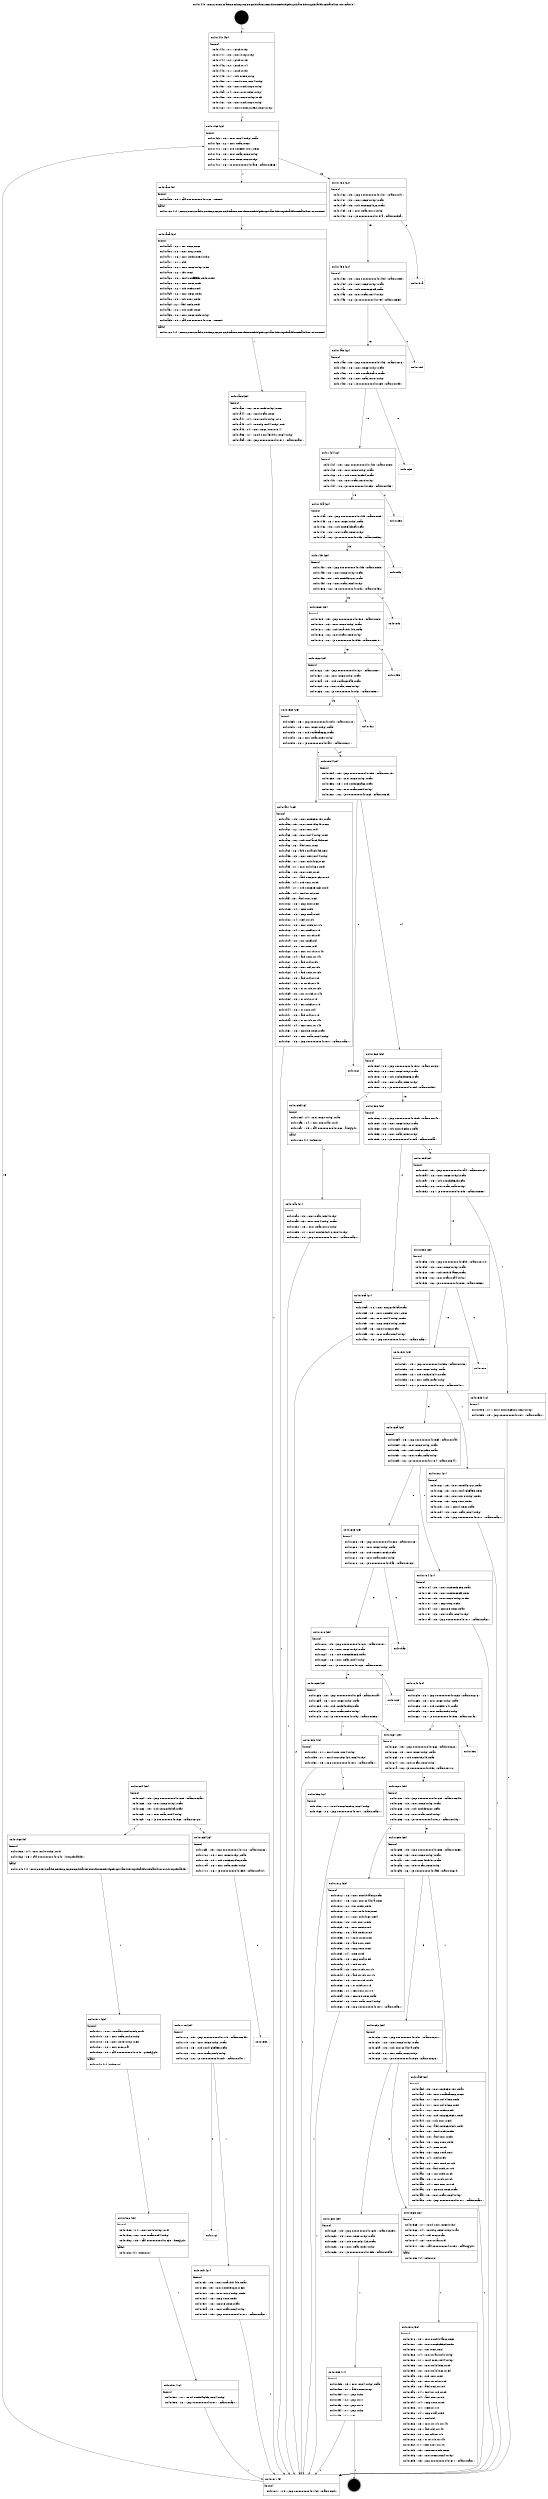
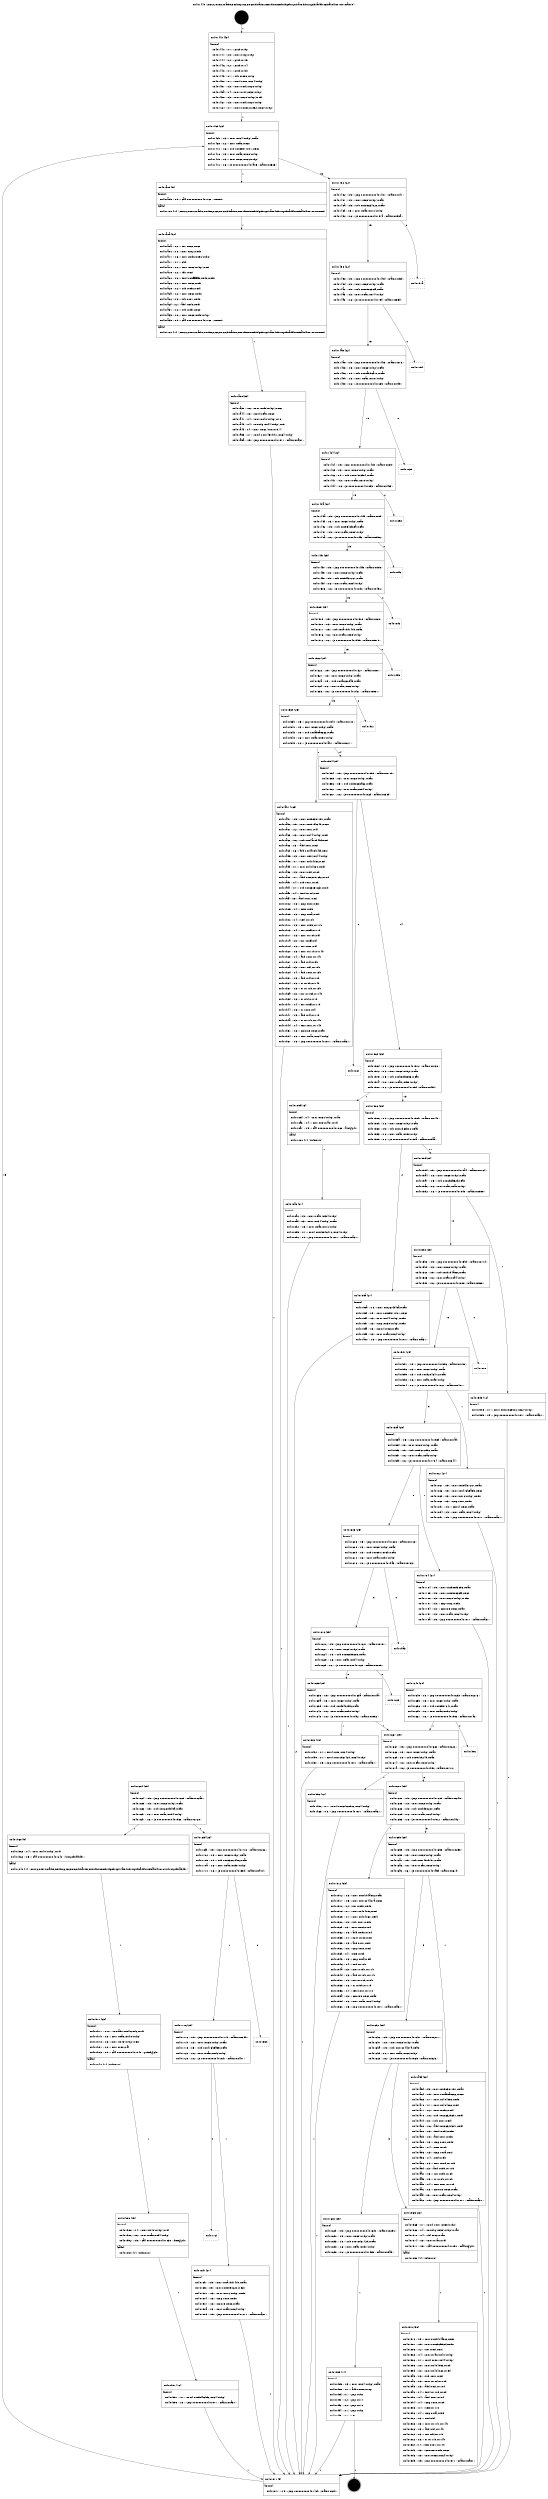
(342, 1778) -> (377, 1781)
none -> (221, 1947)
